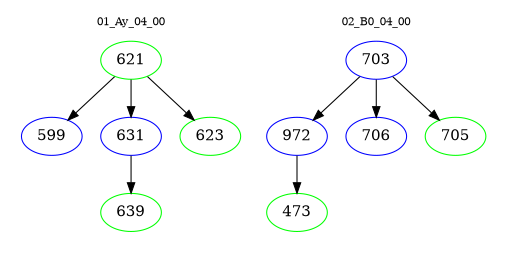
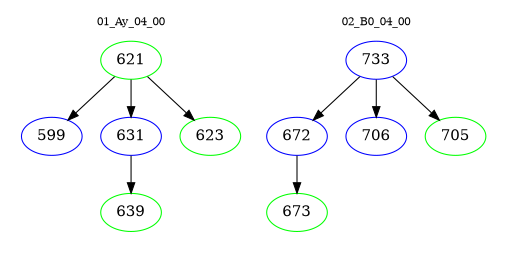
(376, 60) -> (376, 60)
(297, 136) -> (297, 136)
(297, 212) -> (297, 212)
